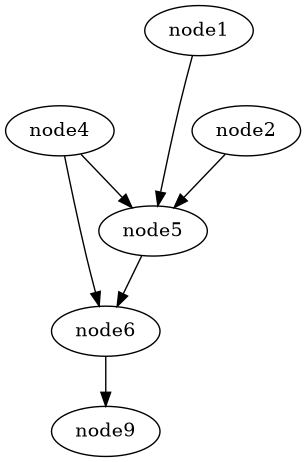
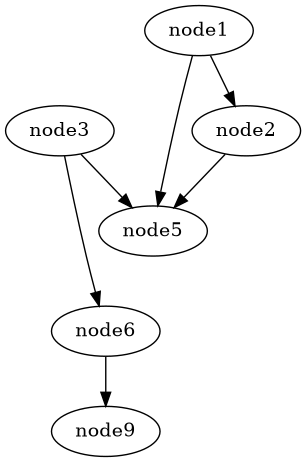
none -> (220, 75)
(60, 131) -> (60, 131)
(132, 275) -> none
